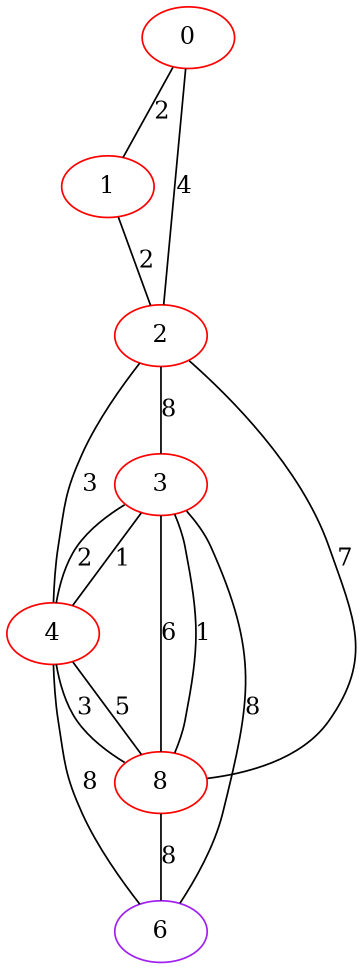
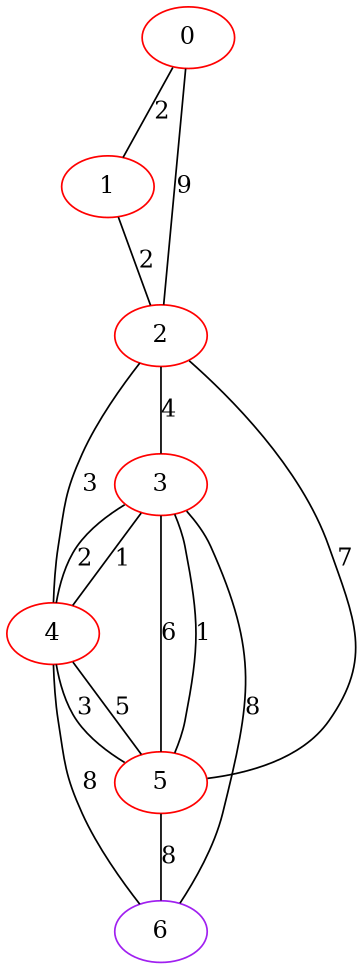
(185, 187) -> (185, 187)
(170, 410) -> (170, 410)
(161, 783) -> (161, 783)
